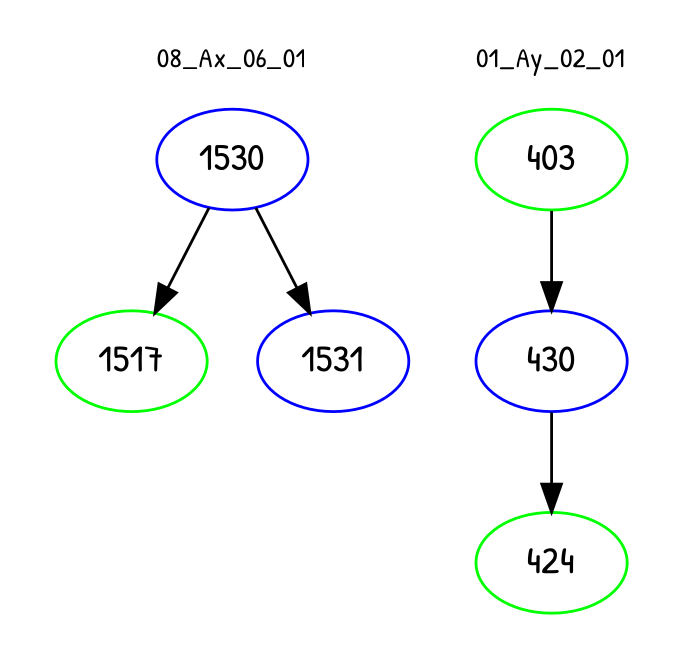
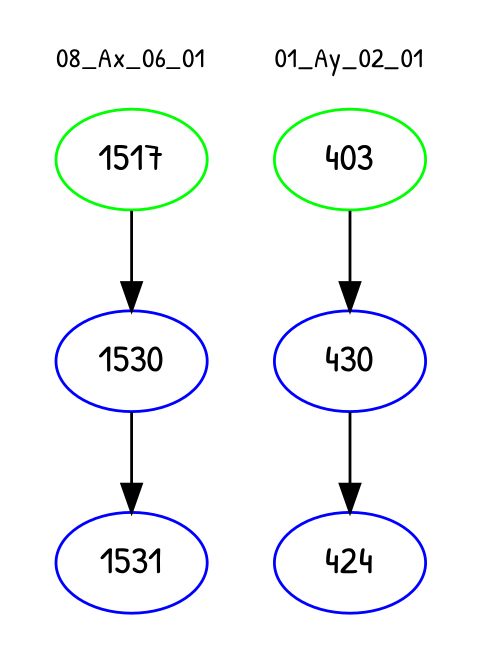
(188, 248) -> (132, 247)
(552, 563) -> (350, 563)
